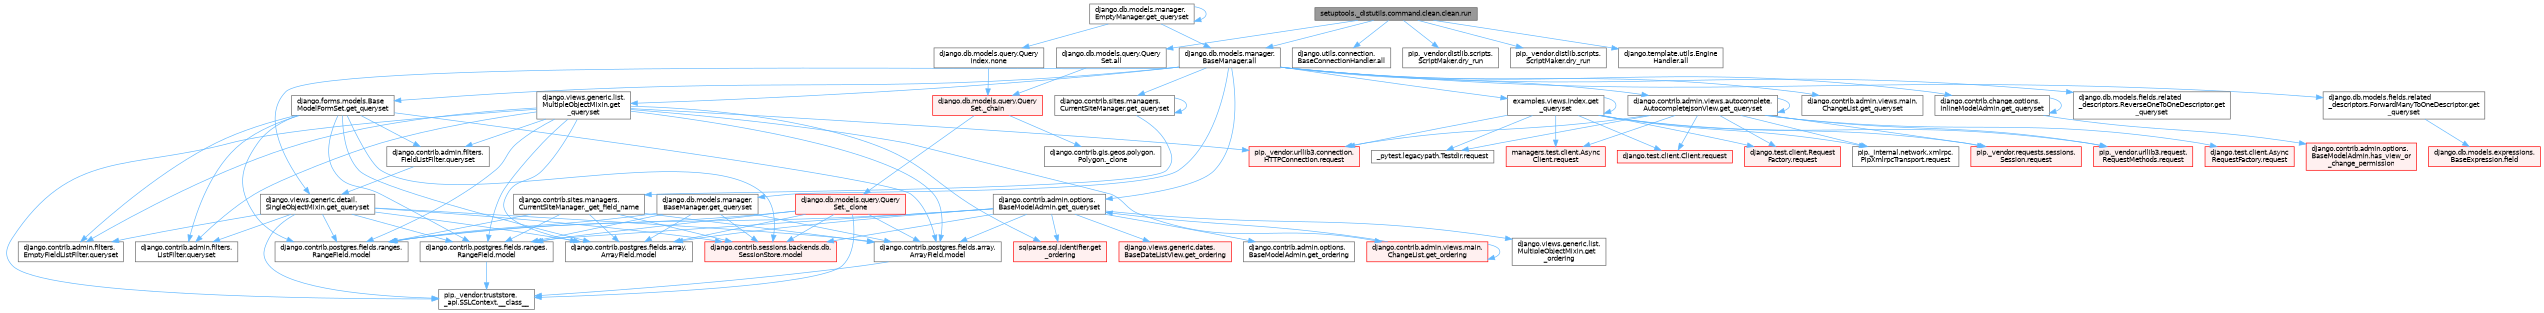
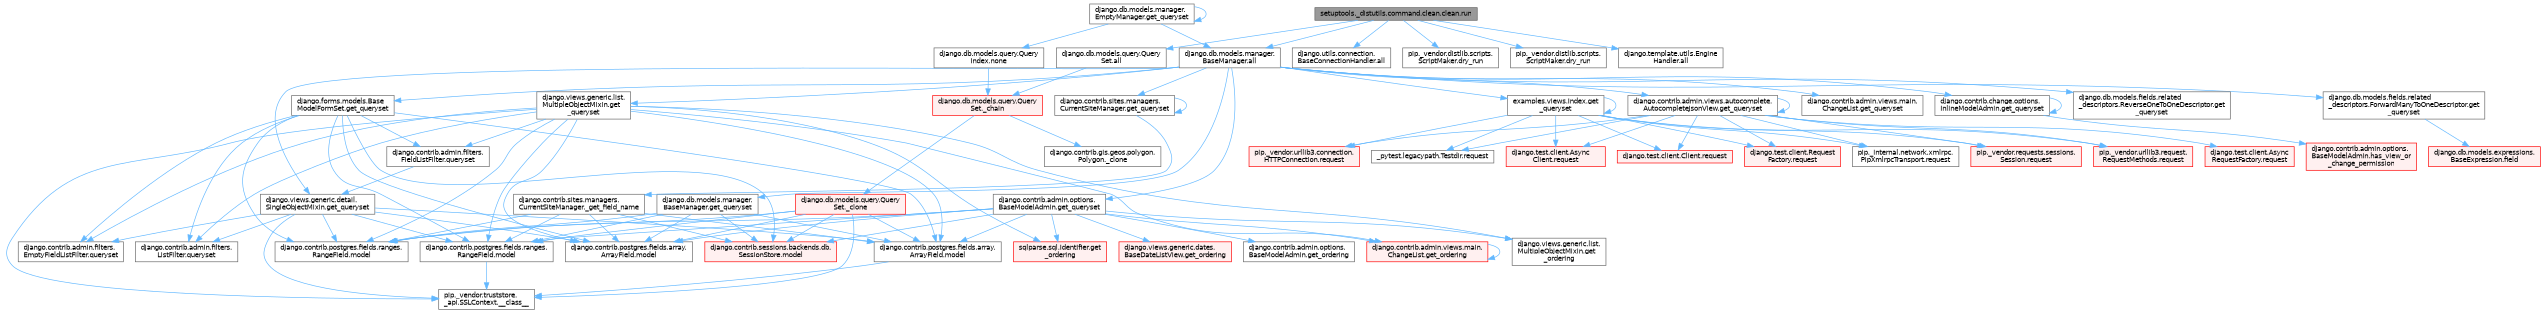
(937, 127) -> (1066, 177)
(1556, 157) -> (1556, 157)
(545, 221) -> none
(1250, 226) -> (1238, 226)
